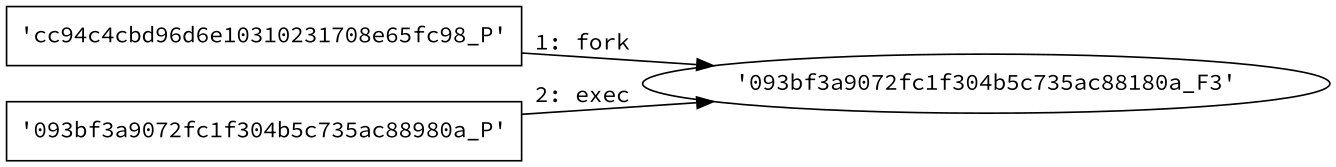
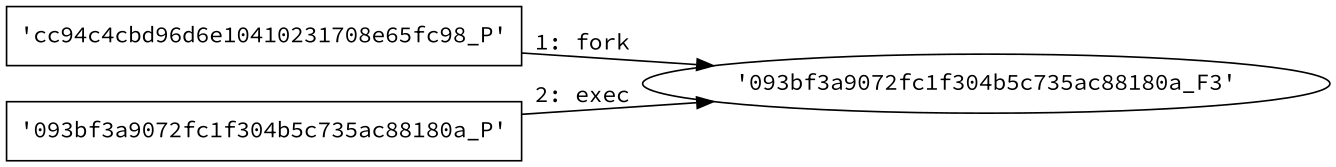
(264, 36) -> (264, 36)
(264, 131) -> (264, 131)
